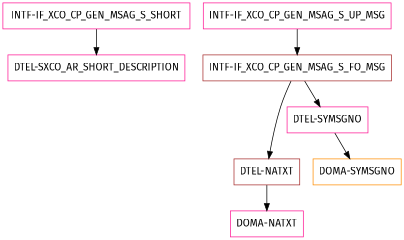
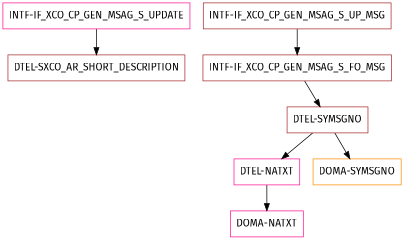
(96, 16) -> (96, 16)
(297, 16) -> (297, 16)
(96, 68) -> (96, 68)
(278, 116) -> (300, 144)
(328, 120) -> (328, 120)
(267, 172) -> (267, 172)
